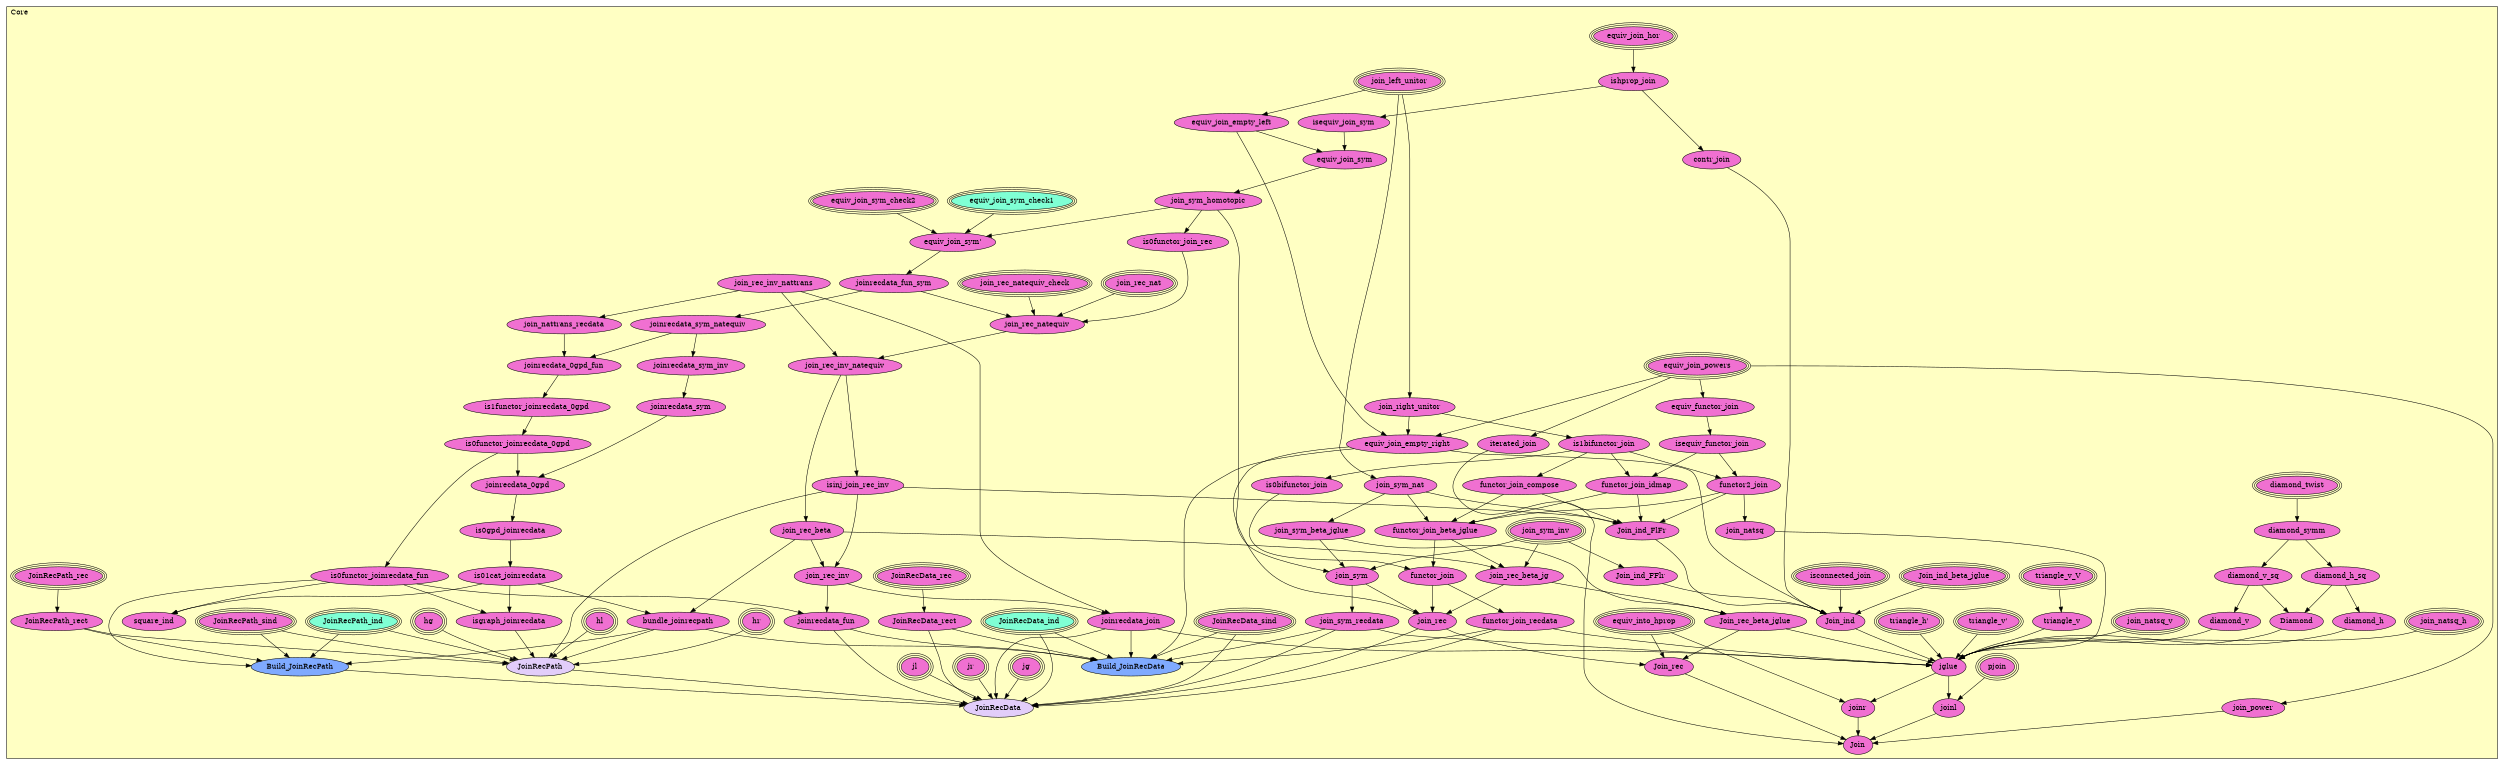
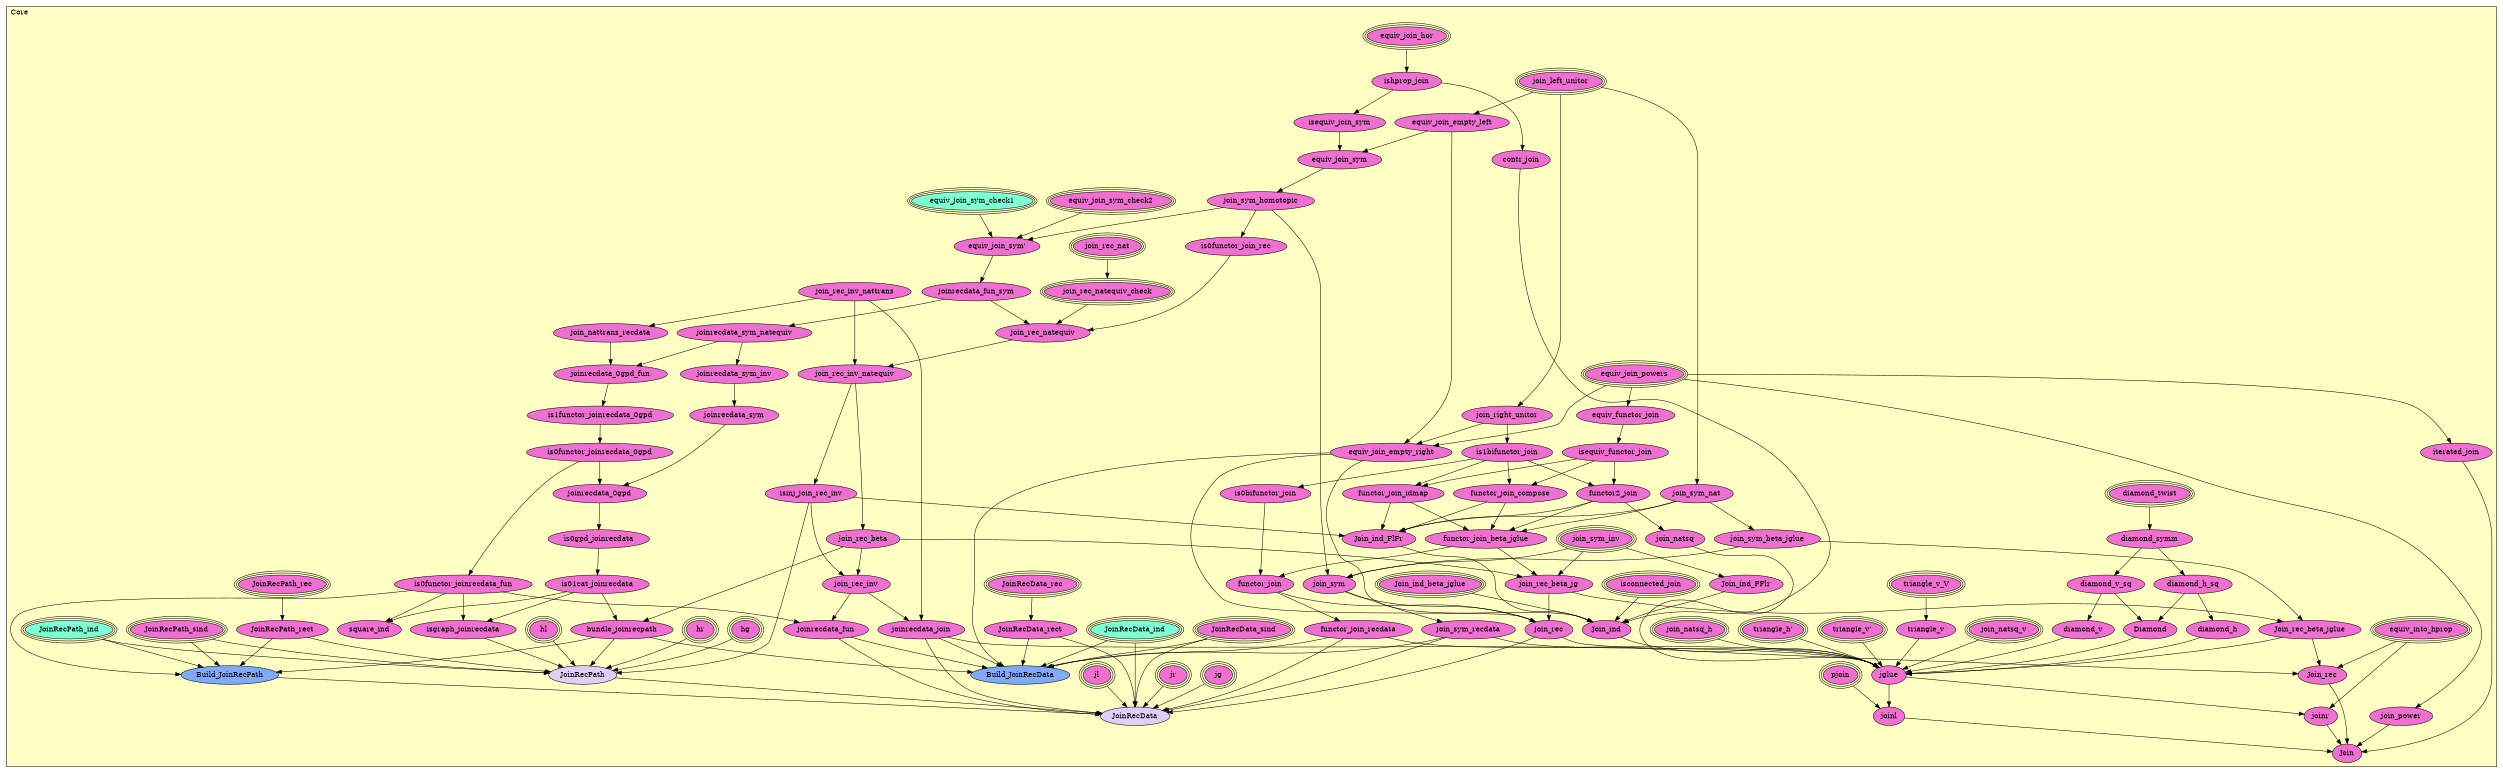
(1088, 304) -> (1107, 266)
none -> (1567, 471)
